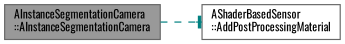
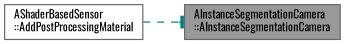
(178, 22) -> (161, 22)
